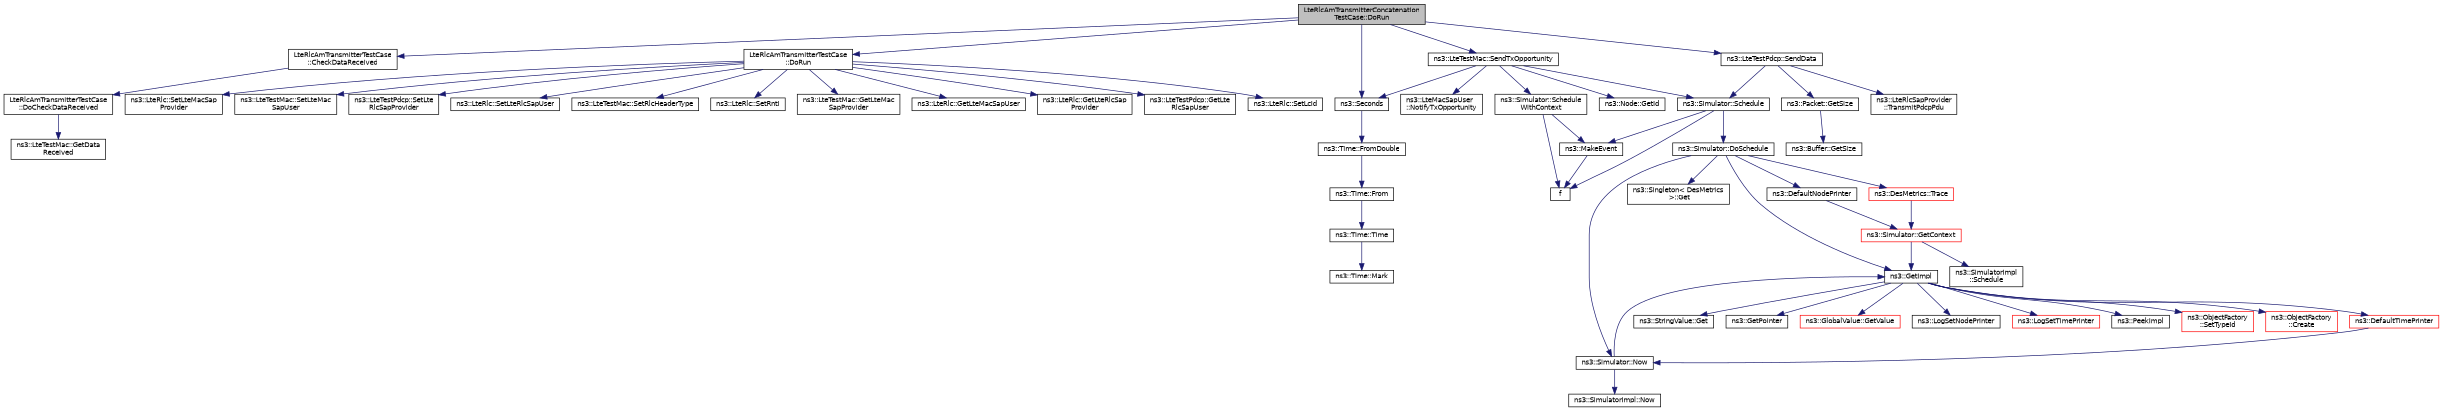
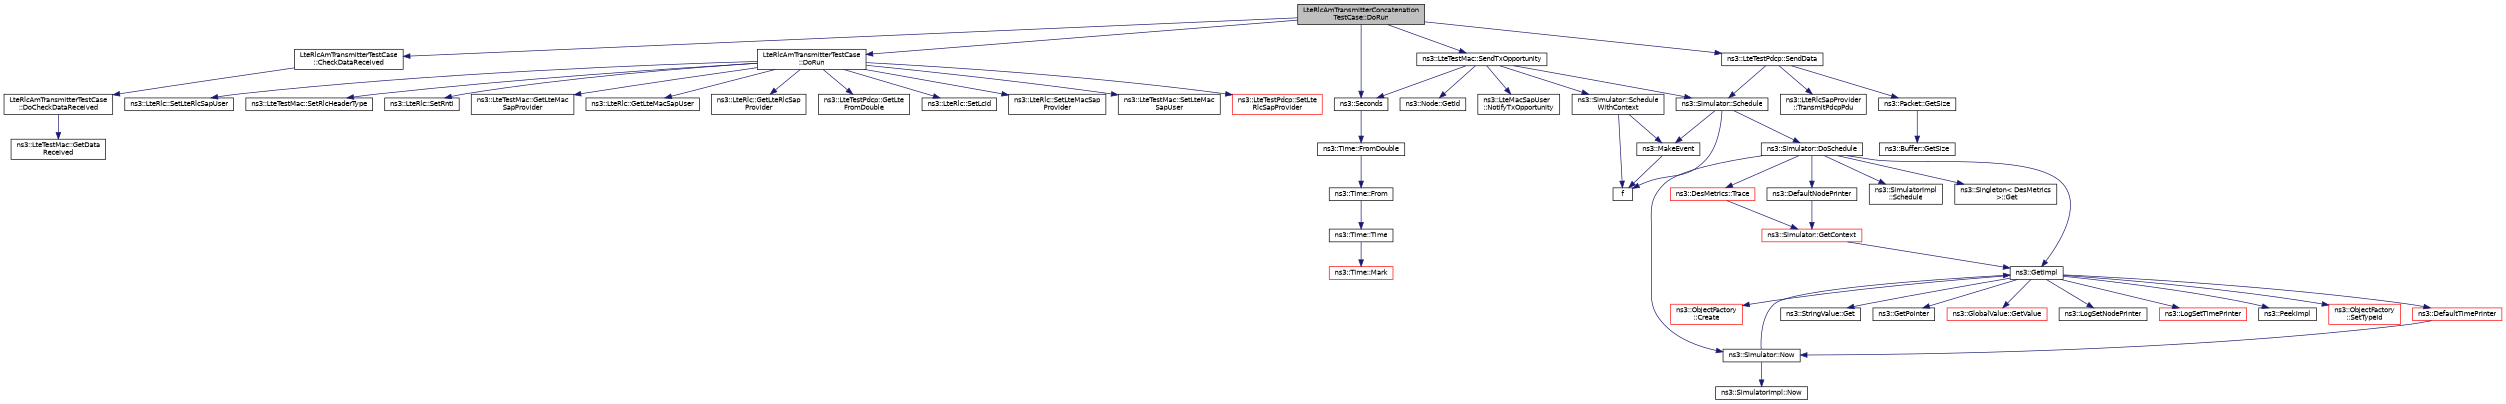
(394, 104) -> (1277, 104)
(1190, 104) -> (864, 104)
(1942, 253) -> (1852, 168)
(1362, 277) -> (1361, 273)
